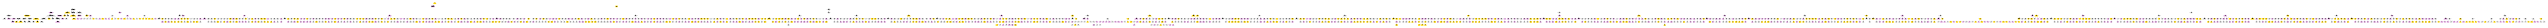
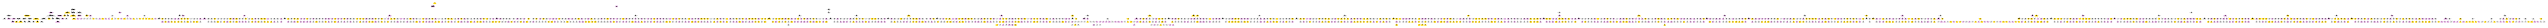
(617, 6) -> (617, 6)
